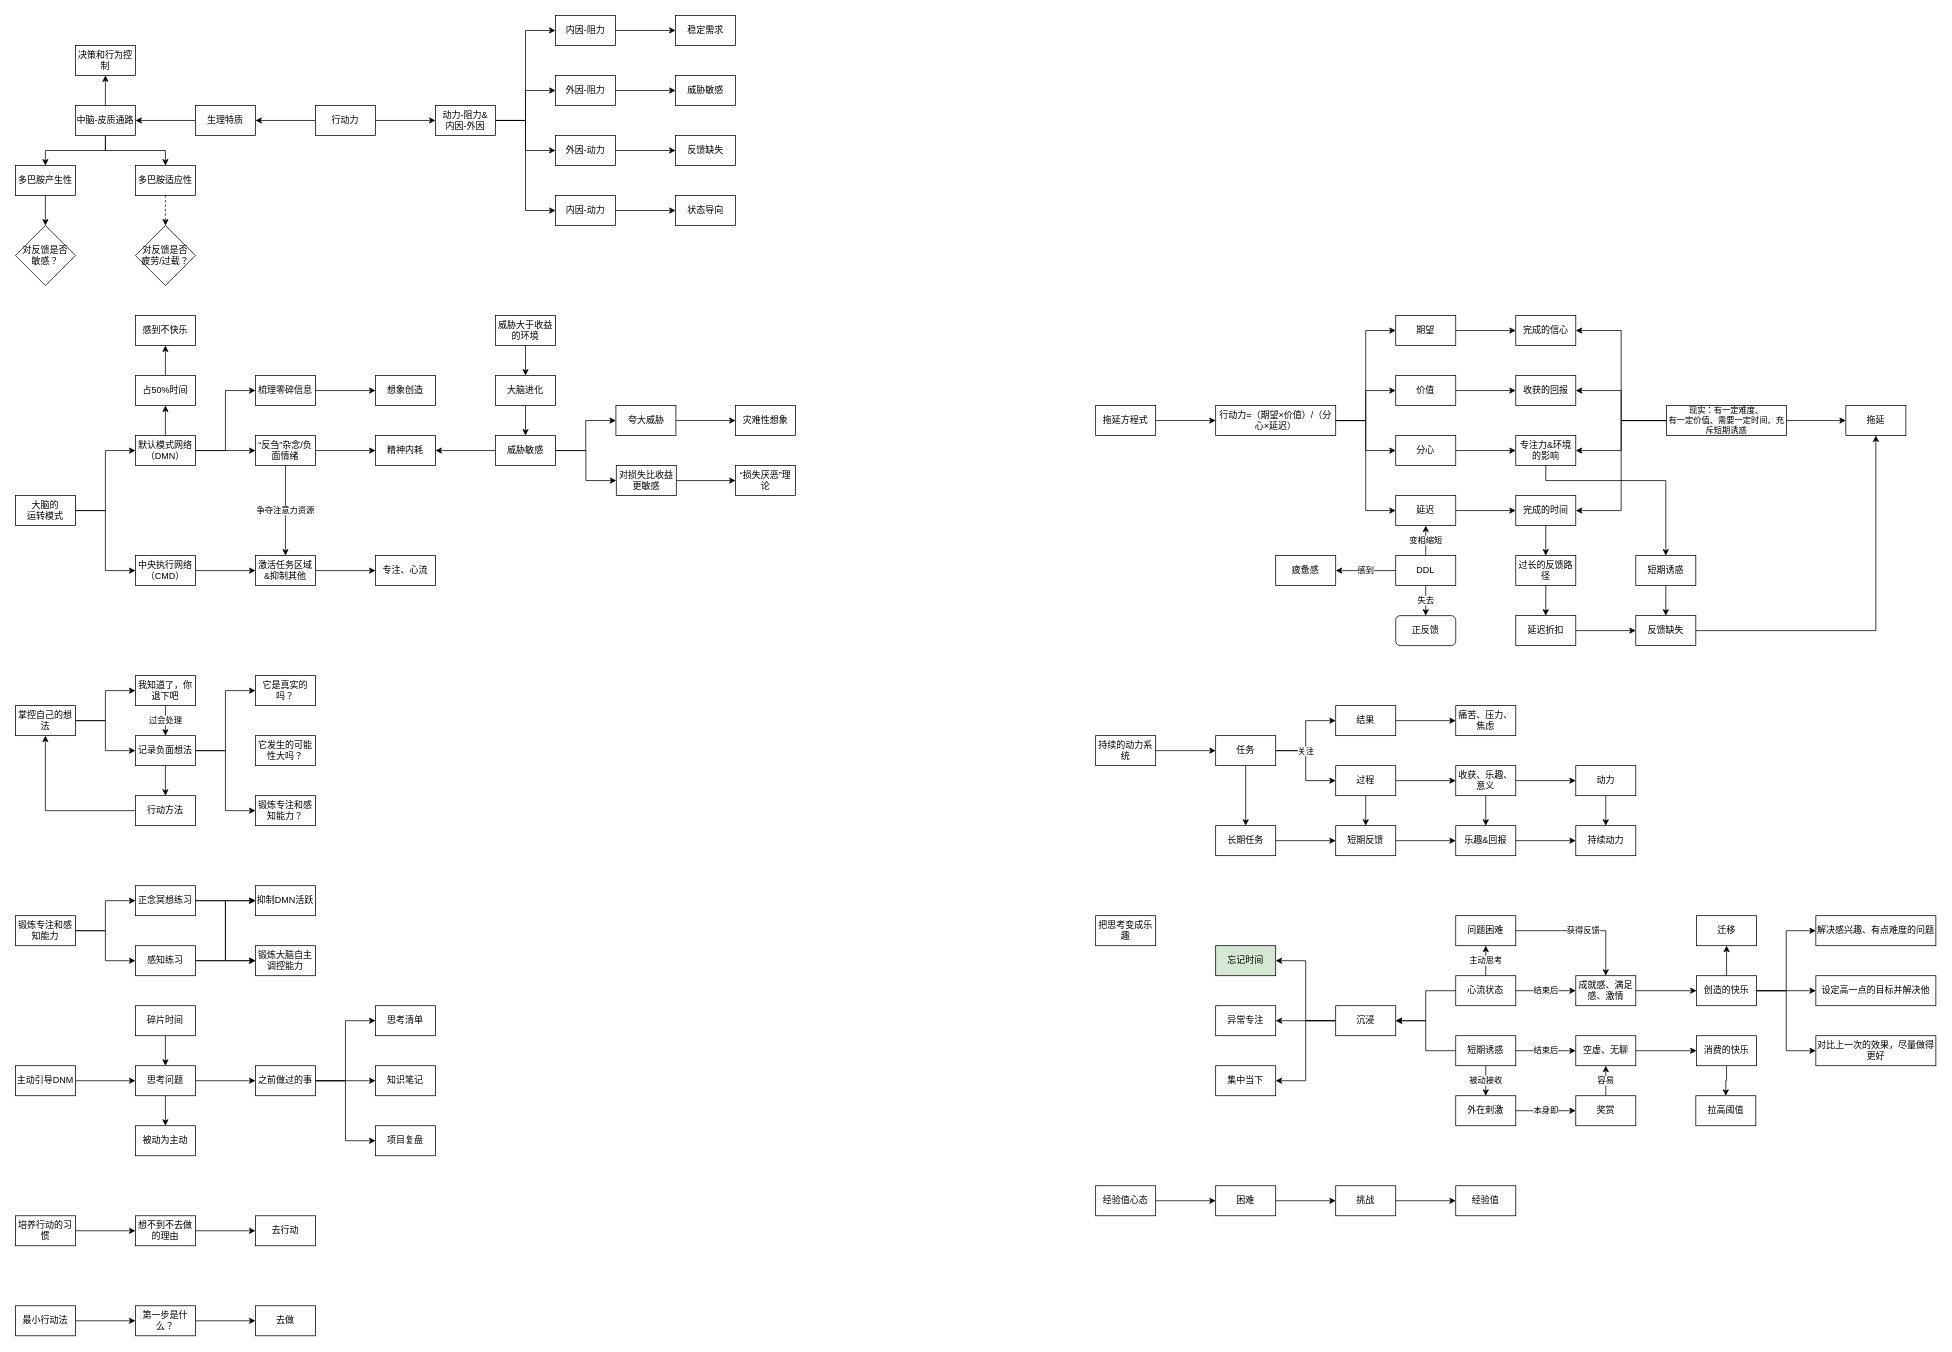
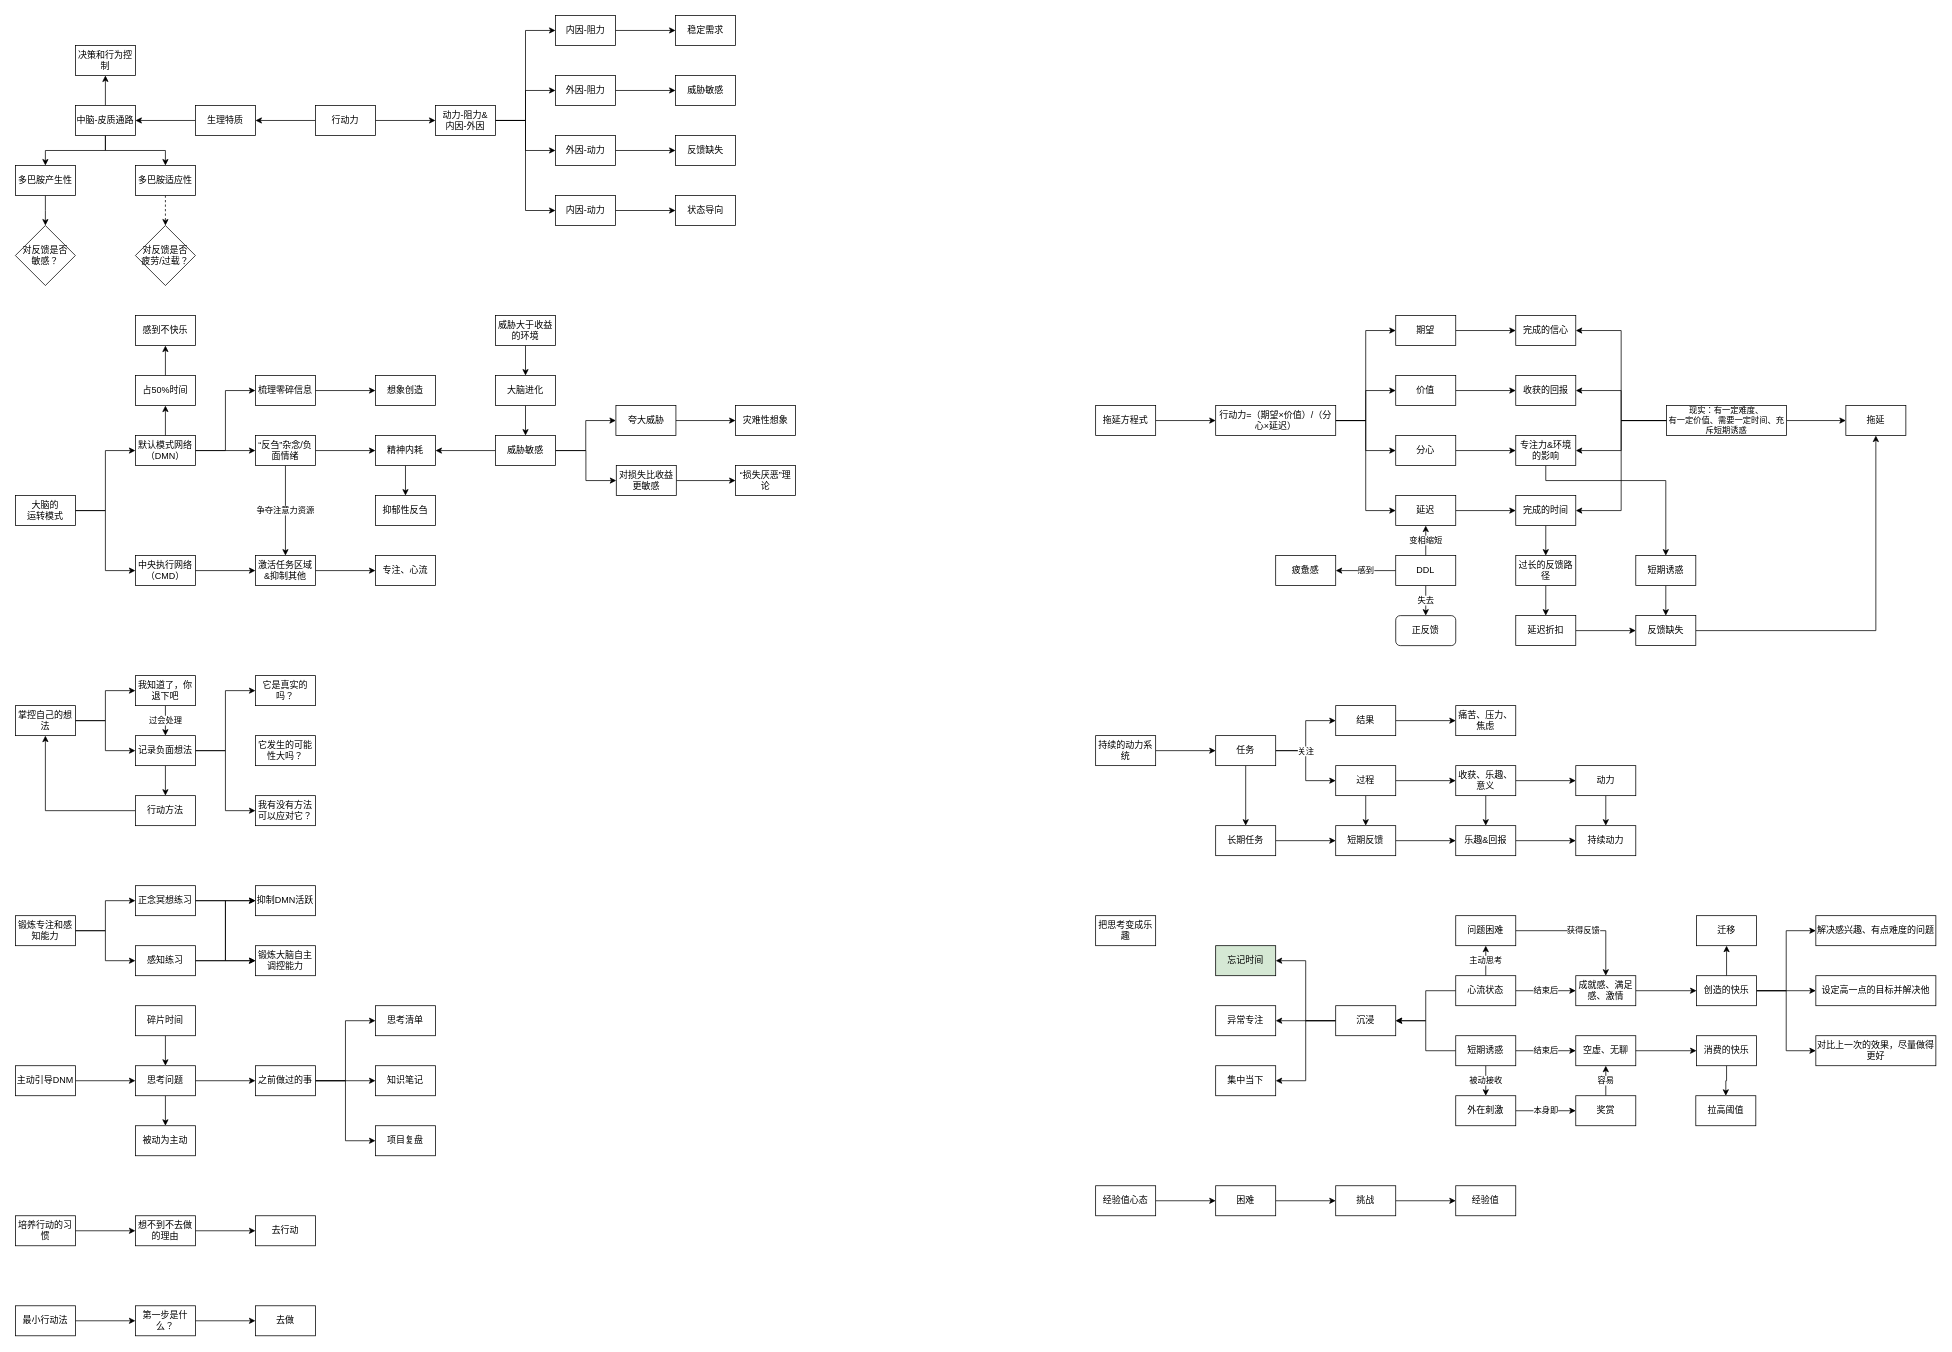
none -> (405, 477)
none -> (405, 510)
(285, 810) -> (285, 810)
